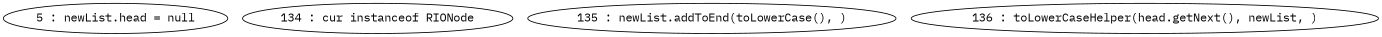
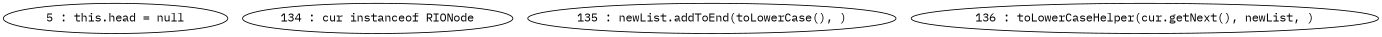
(116, 18) -> (116, 18)
(1145, 18) -> (1145, 18)
